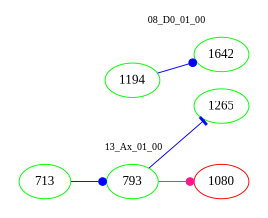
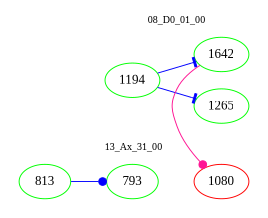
(175, 68) -> (175, 68)
(175, 146) -> (170, 91)
(134, 148) -> (134, 148)
(45, 182) -> (45, 182)
(172, 182) -> (173, 112)
